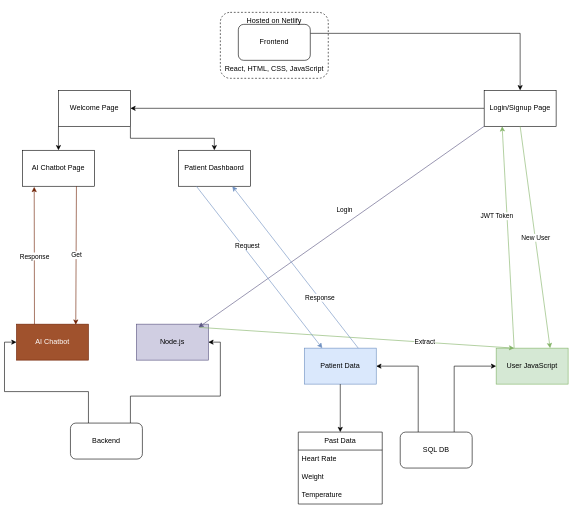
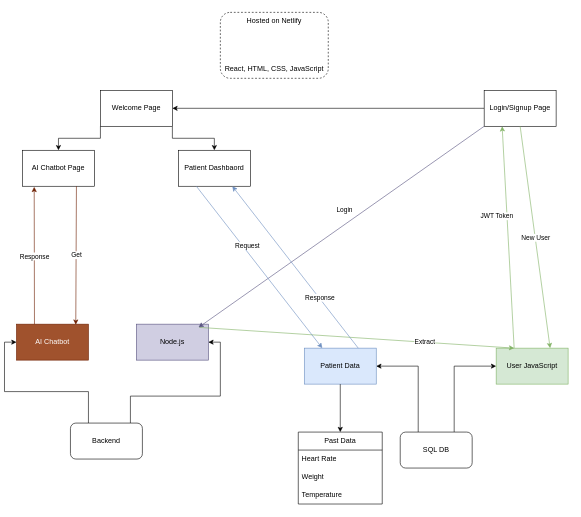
(416, 33) -> none
(275, 42) -> none
(95, 108) -> (137, 108)
